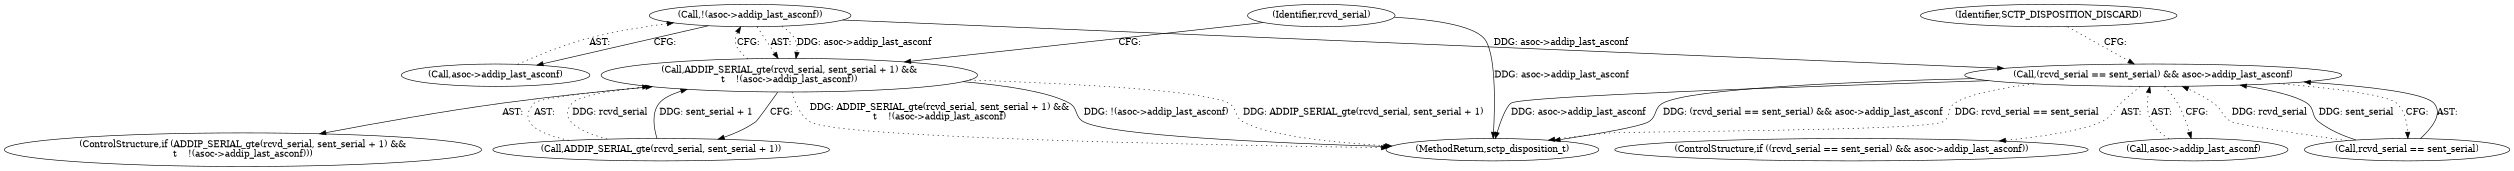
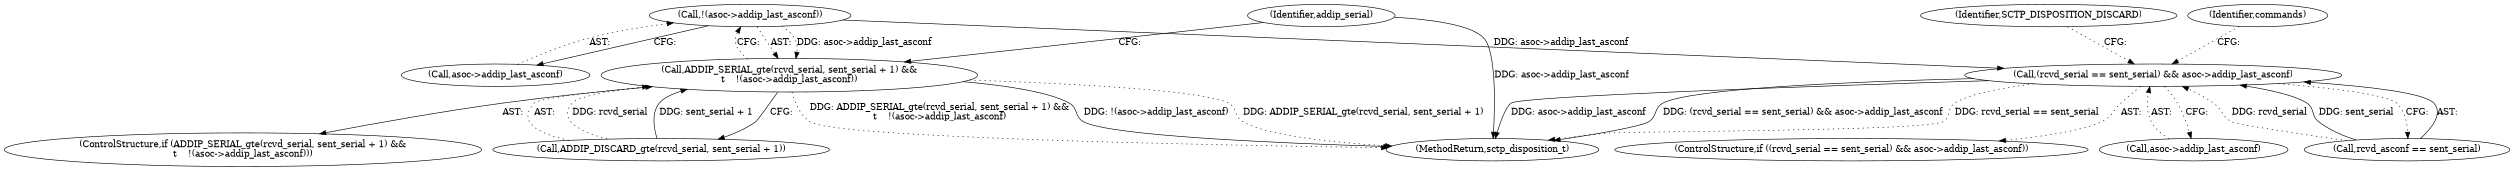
(1321, 16) -> (1321, 16)
none -> (2258, 16)
(661, 150) -> (661, 150)
(2407, 150) -> (2407, 150)
